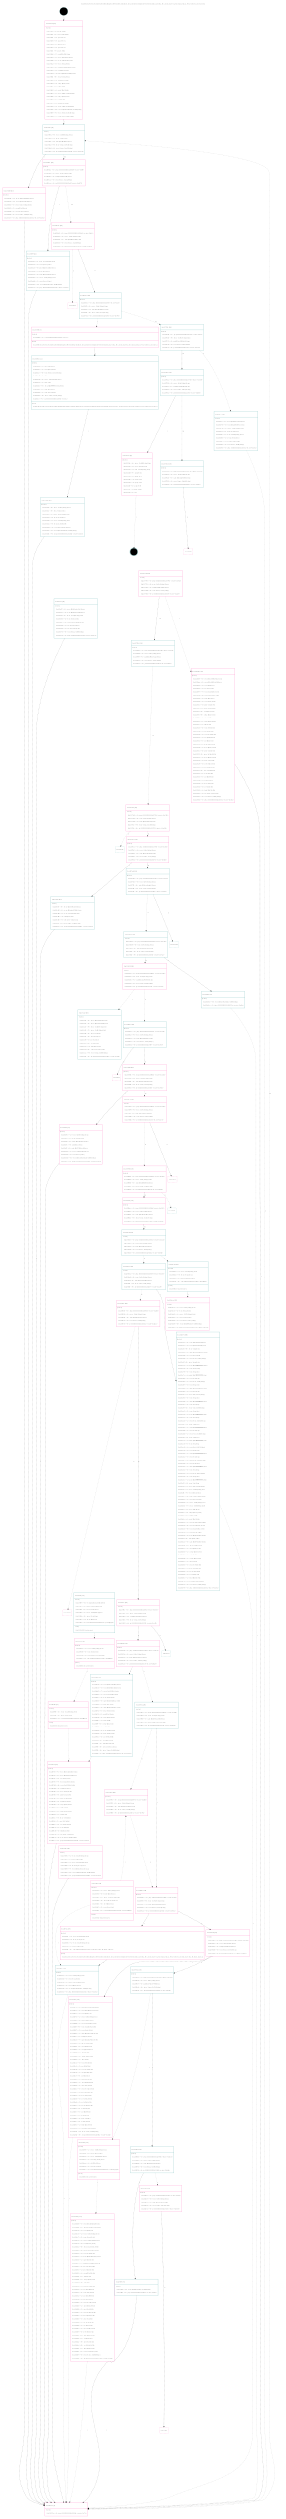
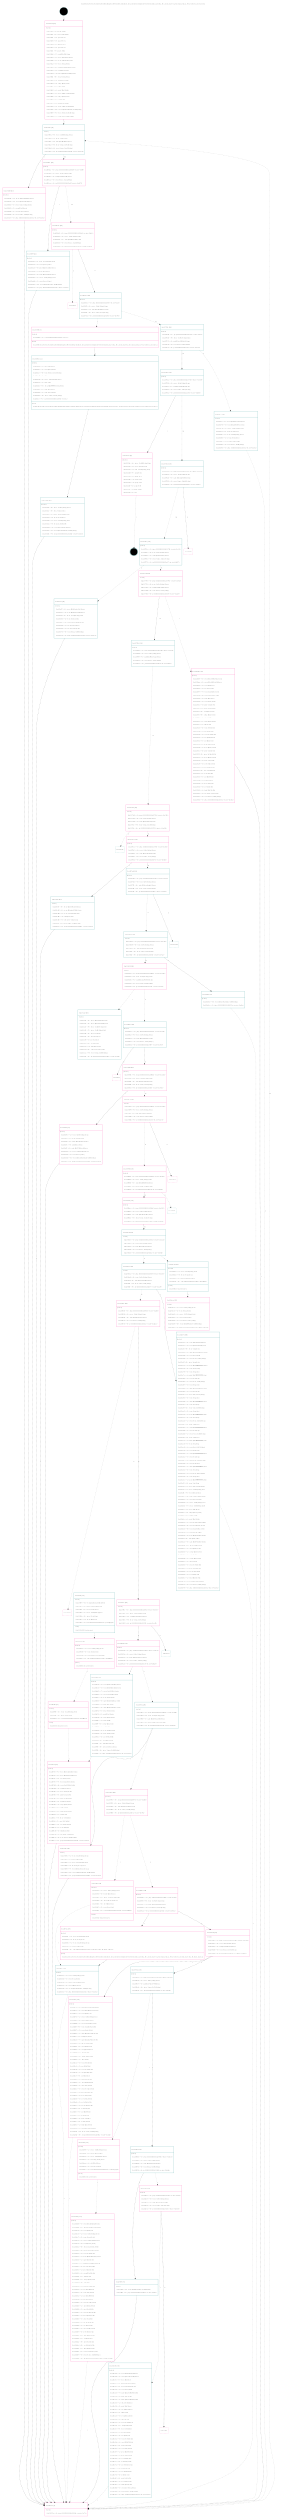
none -> (161, 552)
(157, 1807) -> (97, 1770)
(124, 1849) -> (120, 1848)
none -> (130, 2430)
